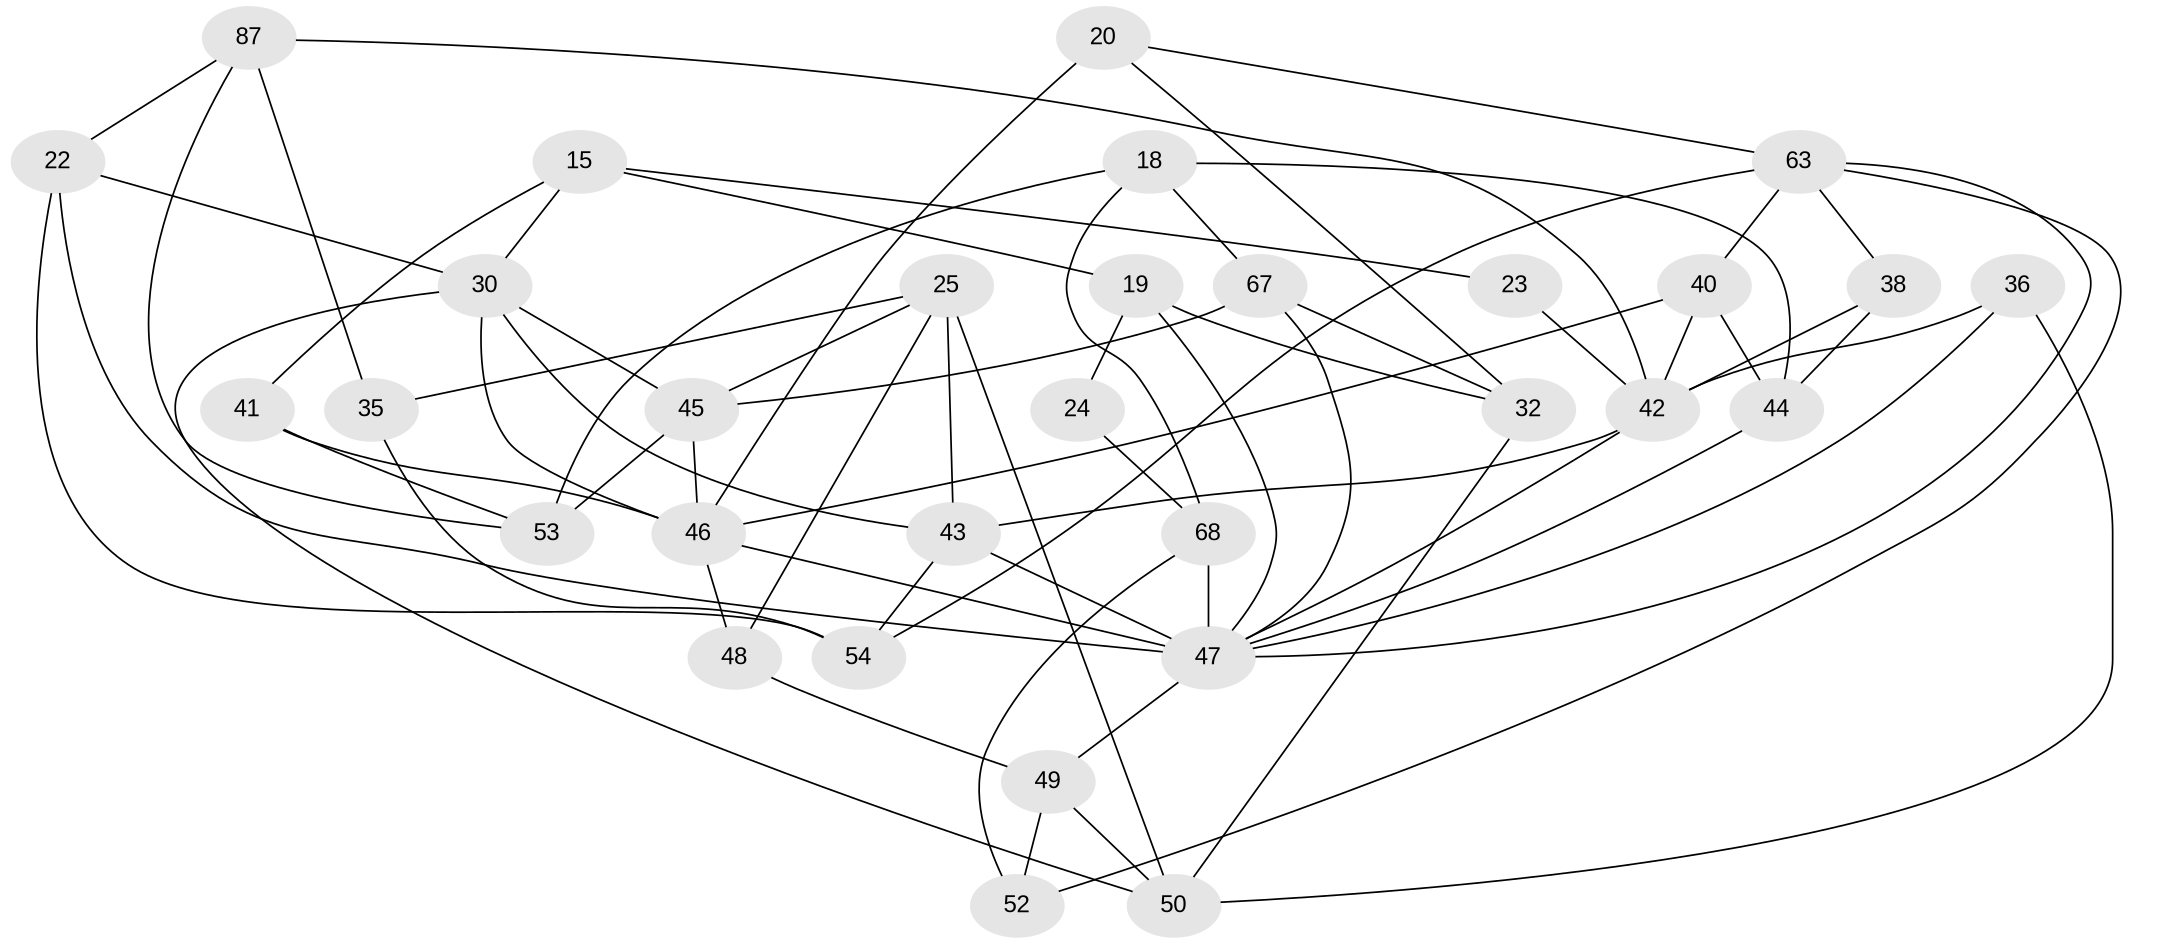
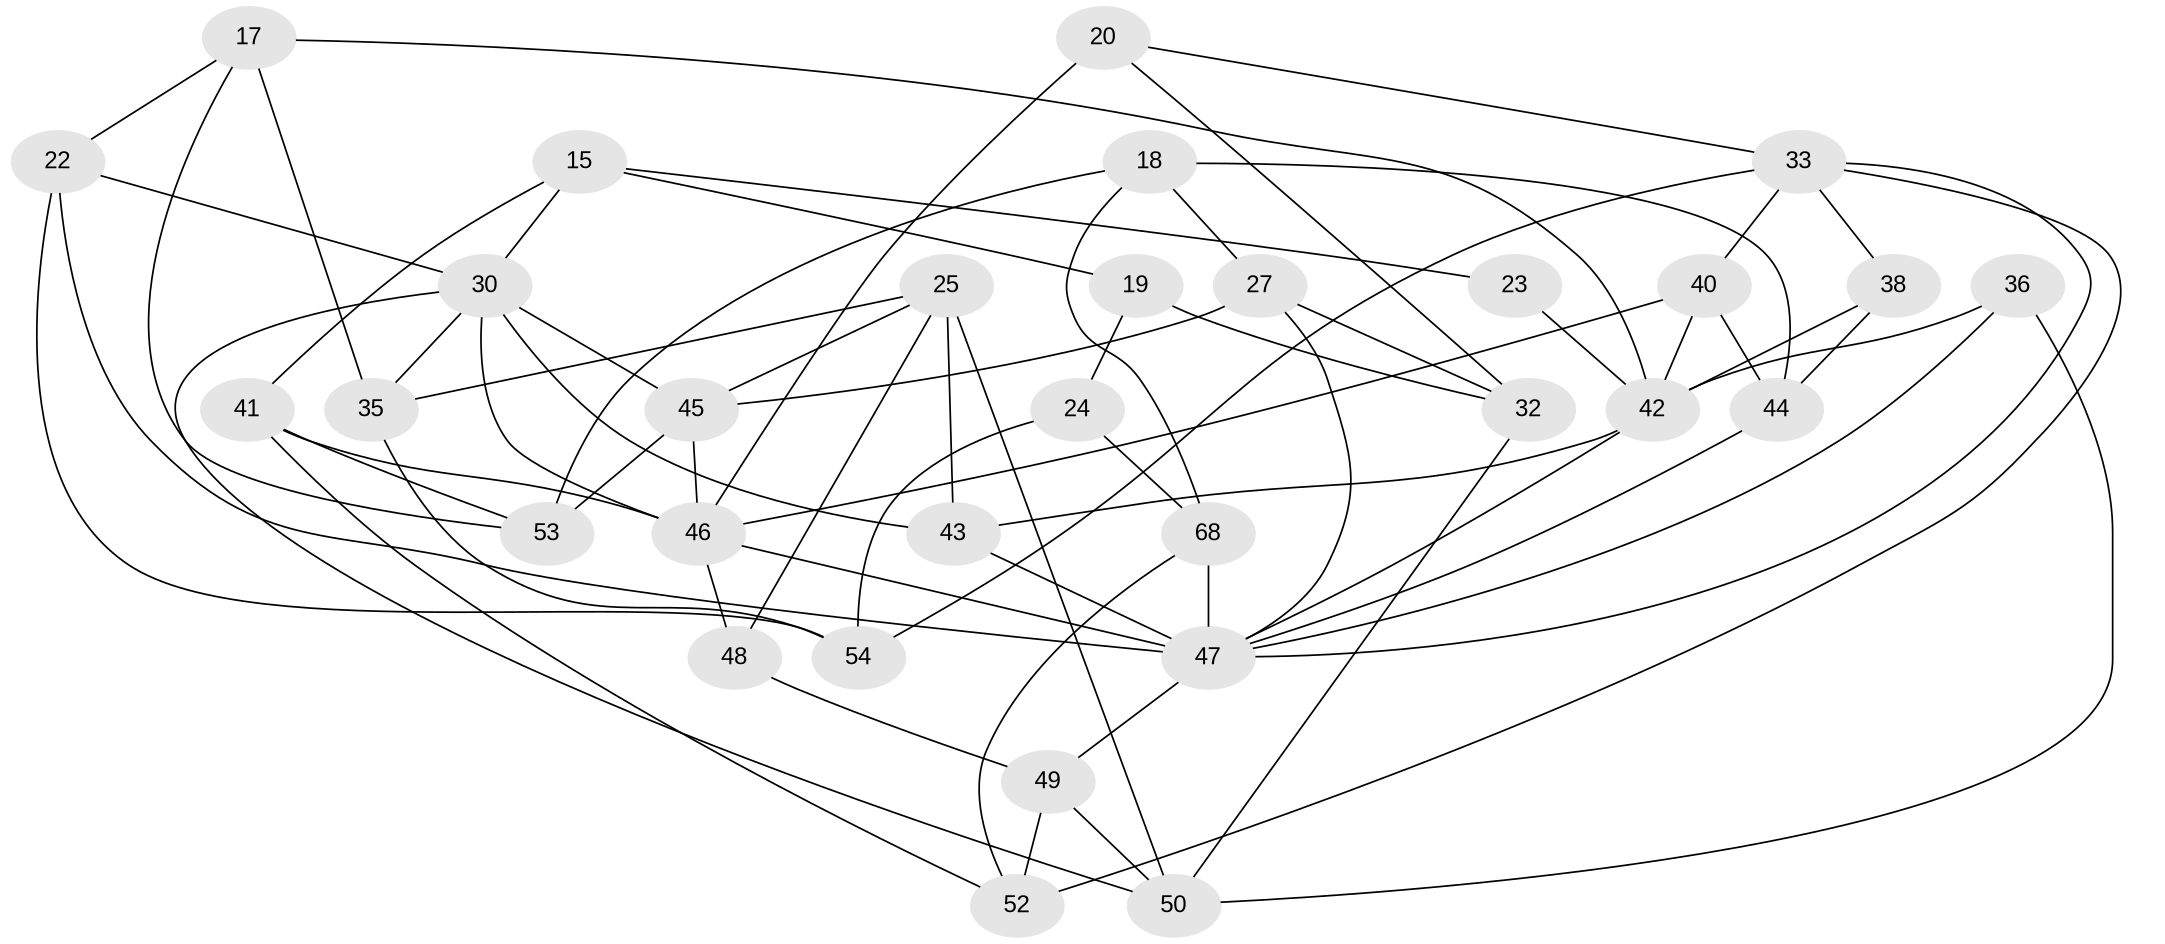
(249, 38) -> (249, 38)
(1799, 162) -> (1799, 162)
(1260, 286) -> (1260, 286)
none -> (428, 348)
(1256, 464) -> none
(906, 596) -> (915, 479)
none -> (607, 690)
